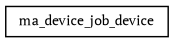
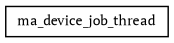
(87, 22) -> (87, 22)
